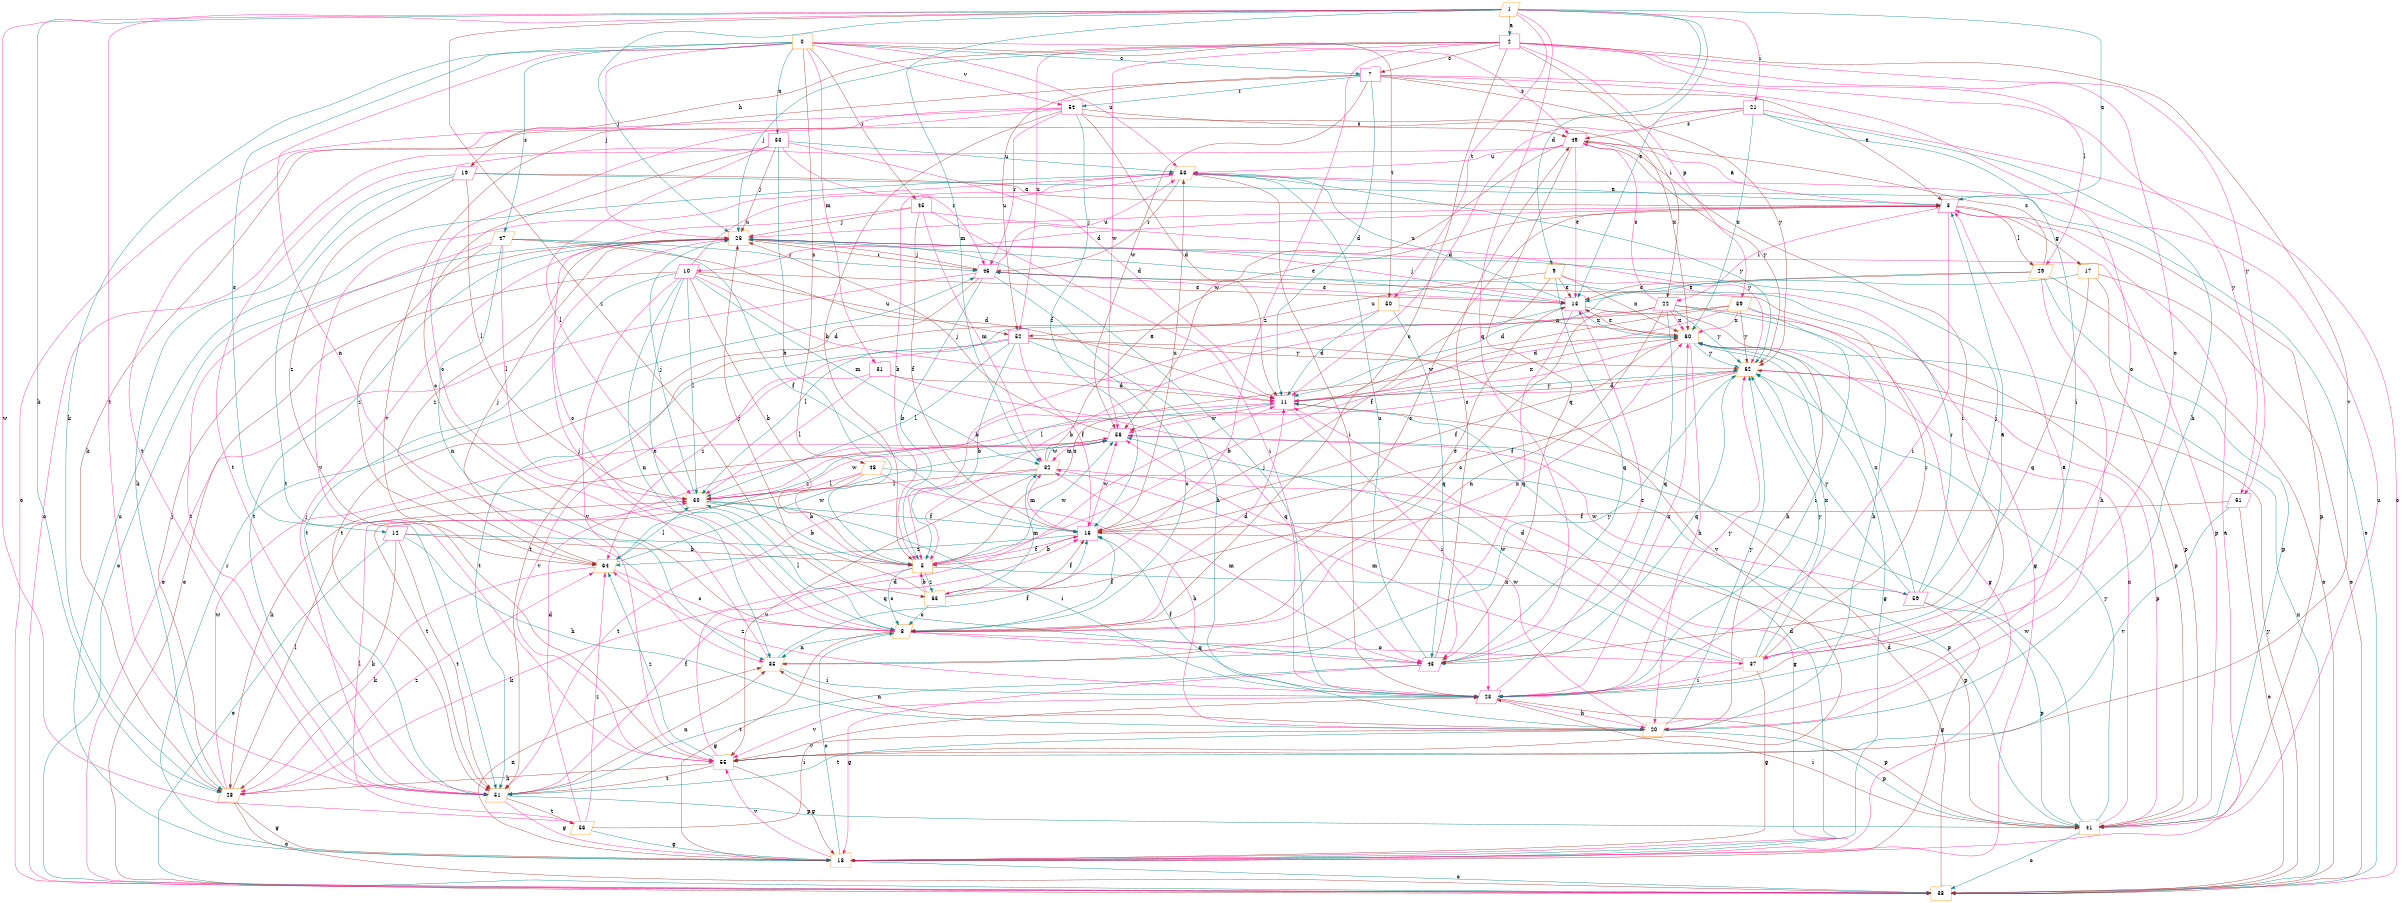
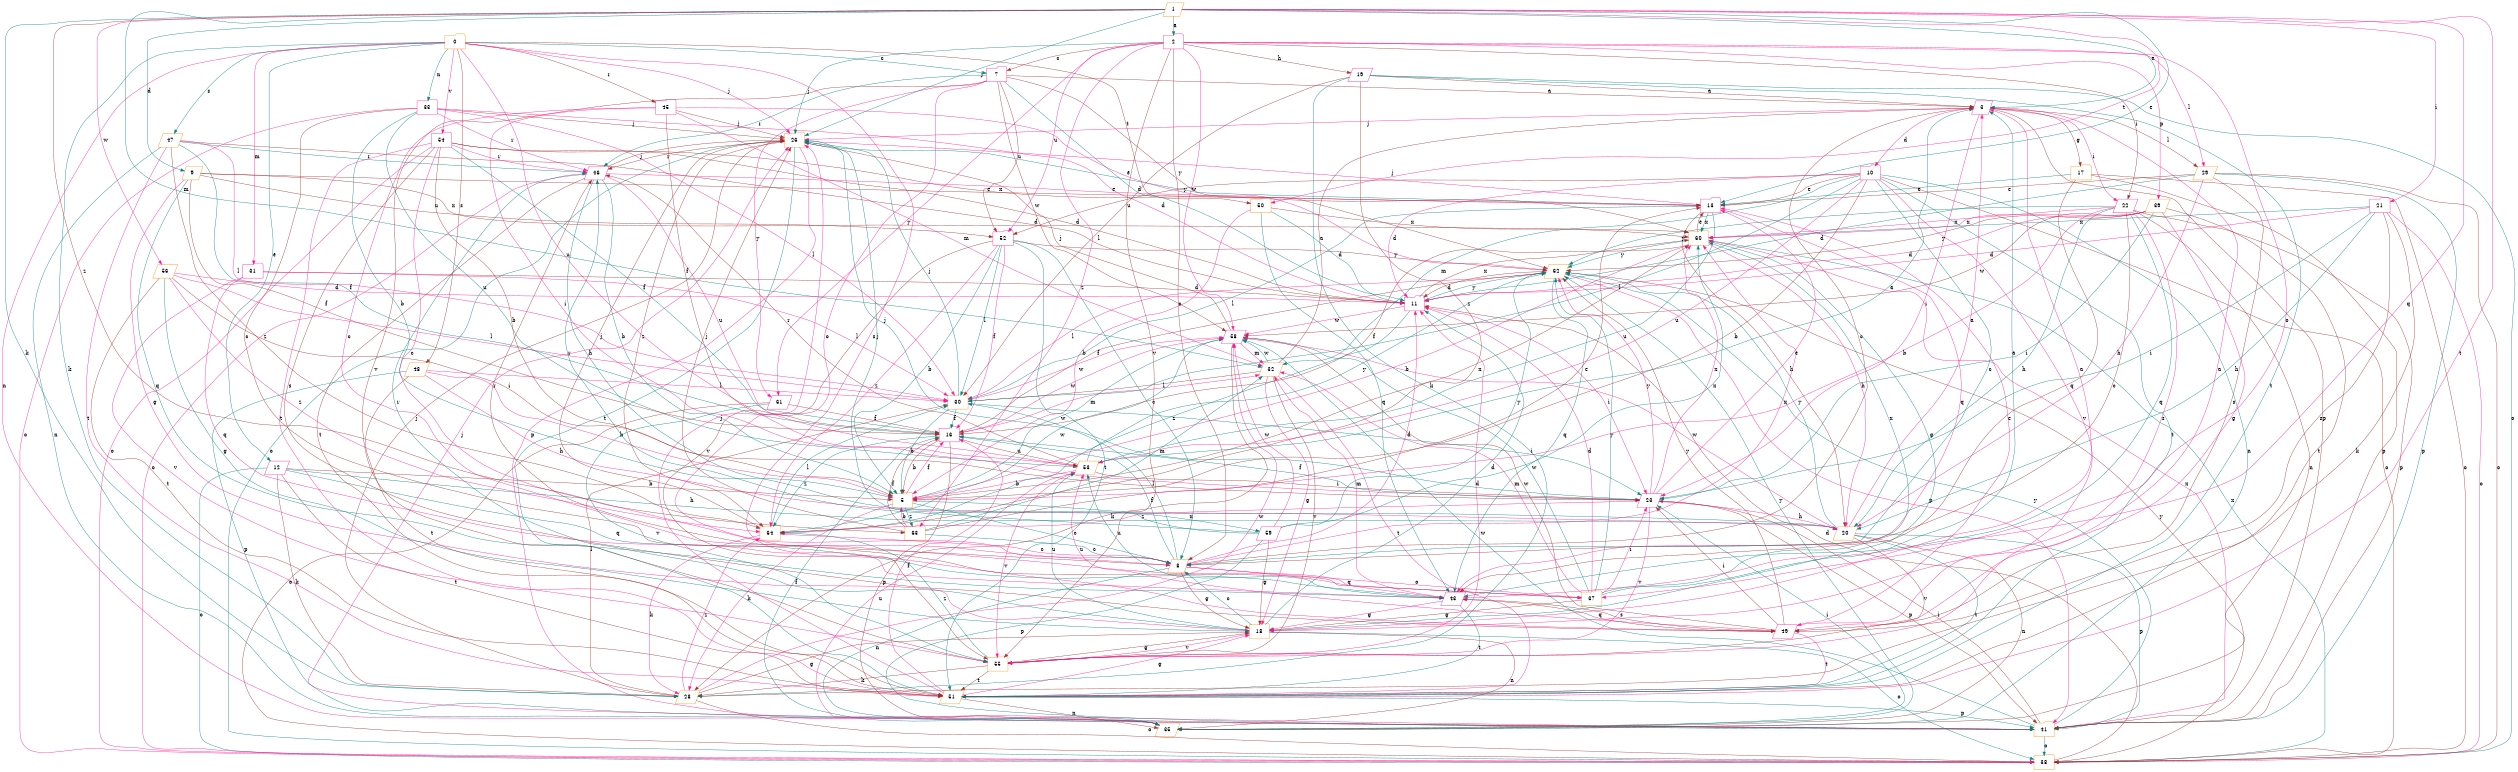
(1223, 91) -> (812, 99)
(687, 271) -> (1870, 173)
(606, 566) -> (770, 533)
(539, 809) -> (397, 623)
